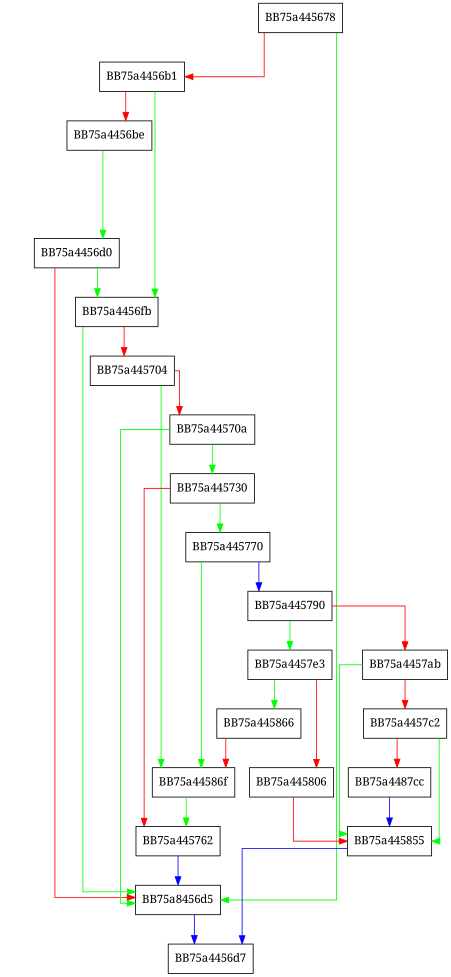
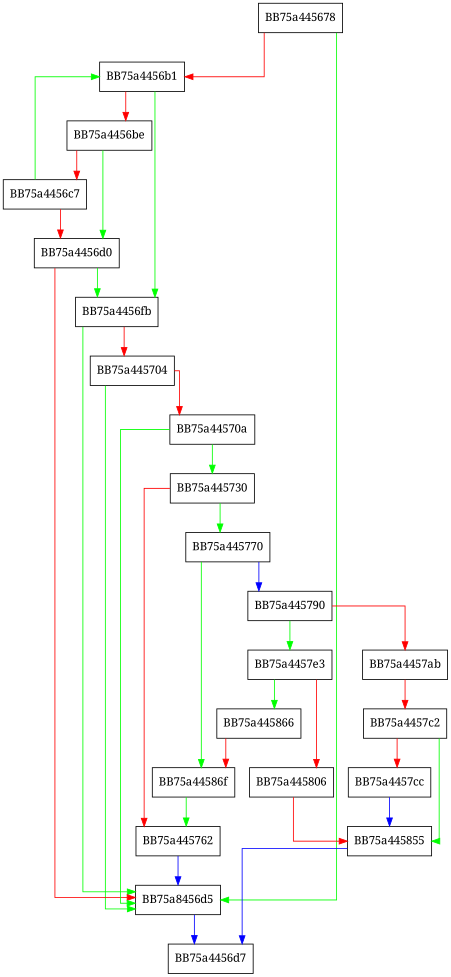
none -> (45, 194)
(161, 572) -> (105, 658)
(340, 738) -> none
(390, 782) -> (390, 782)
